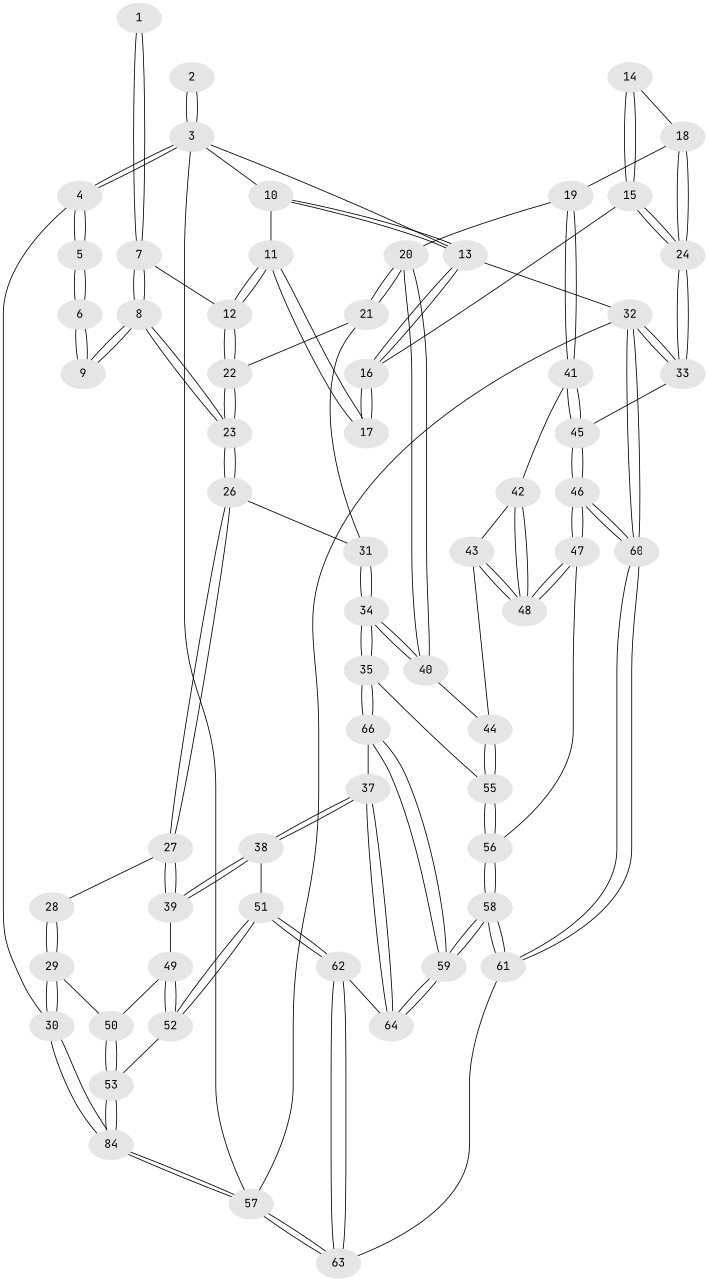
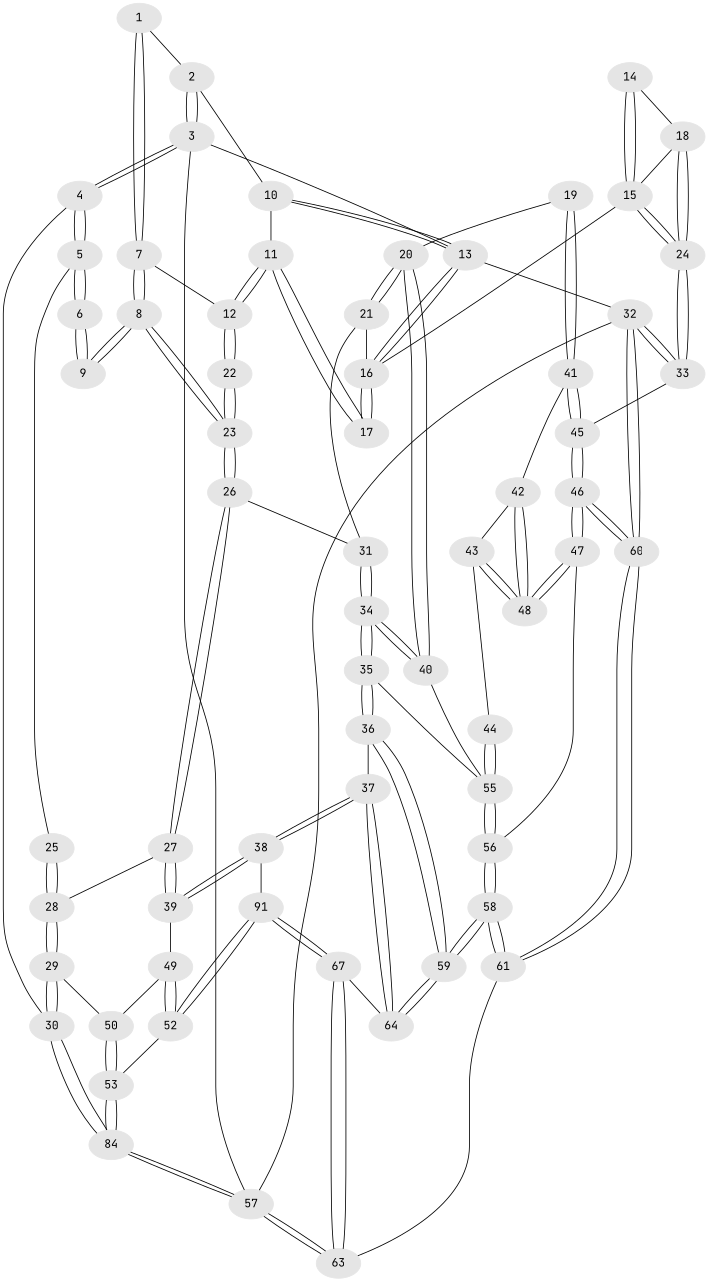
none -> (166, 48)
(231, 166) -> (232, 137)
(619, 170) -> (656, 166)
(298, 344) -> (367, 344)
(458, 700) -> (453, 732)
(368, 730) -> (368, 730)
none -> (52, 848)
(261, 908) -> (261, 908)
(339, 967) -> (339, 967)
